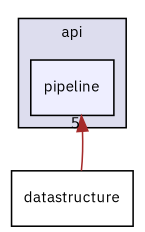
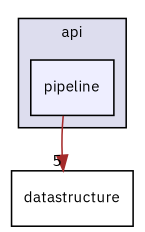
(83, 151) -> (62, 138)
